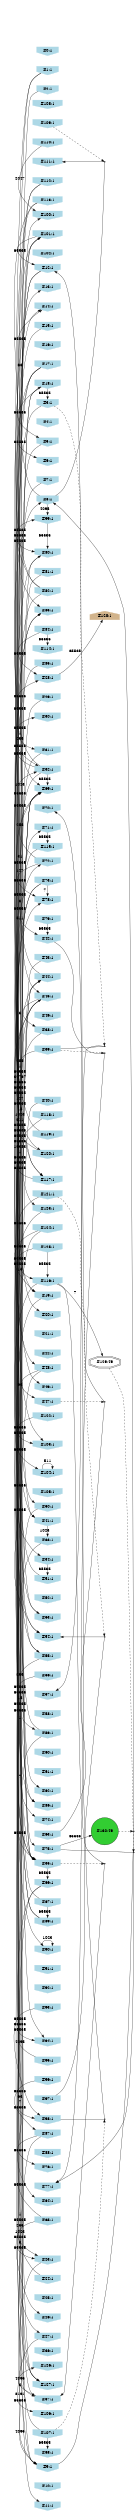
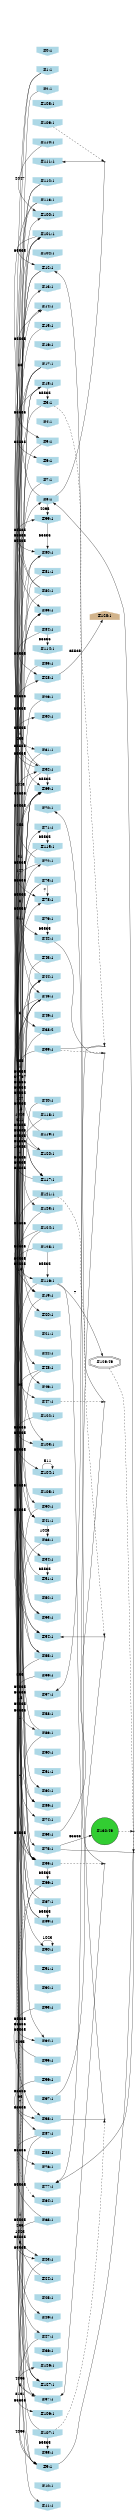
(48, 1030) -> (48, 1030)
(19, 2040) -> (19, 2040)
